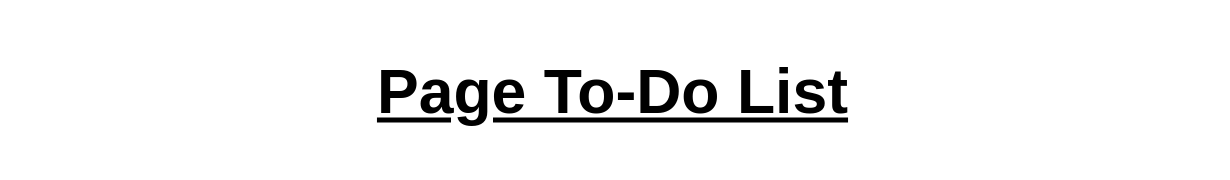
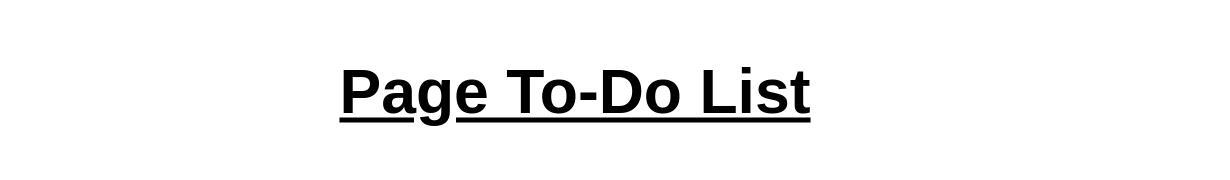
(614, 89) -> (576, 89)
